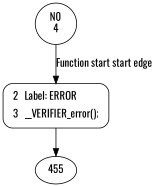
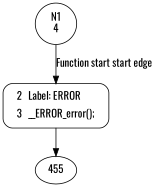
(56, 24) -> (56, 24)
(62, 114) -> (62, 114)
